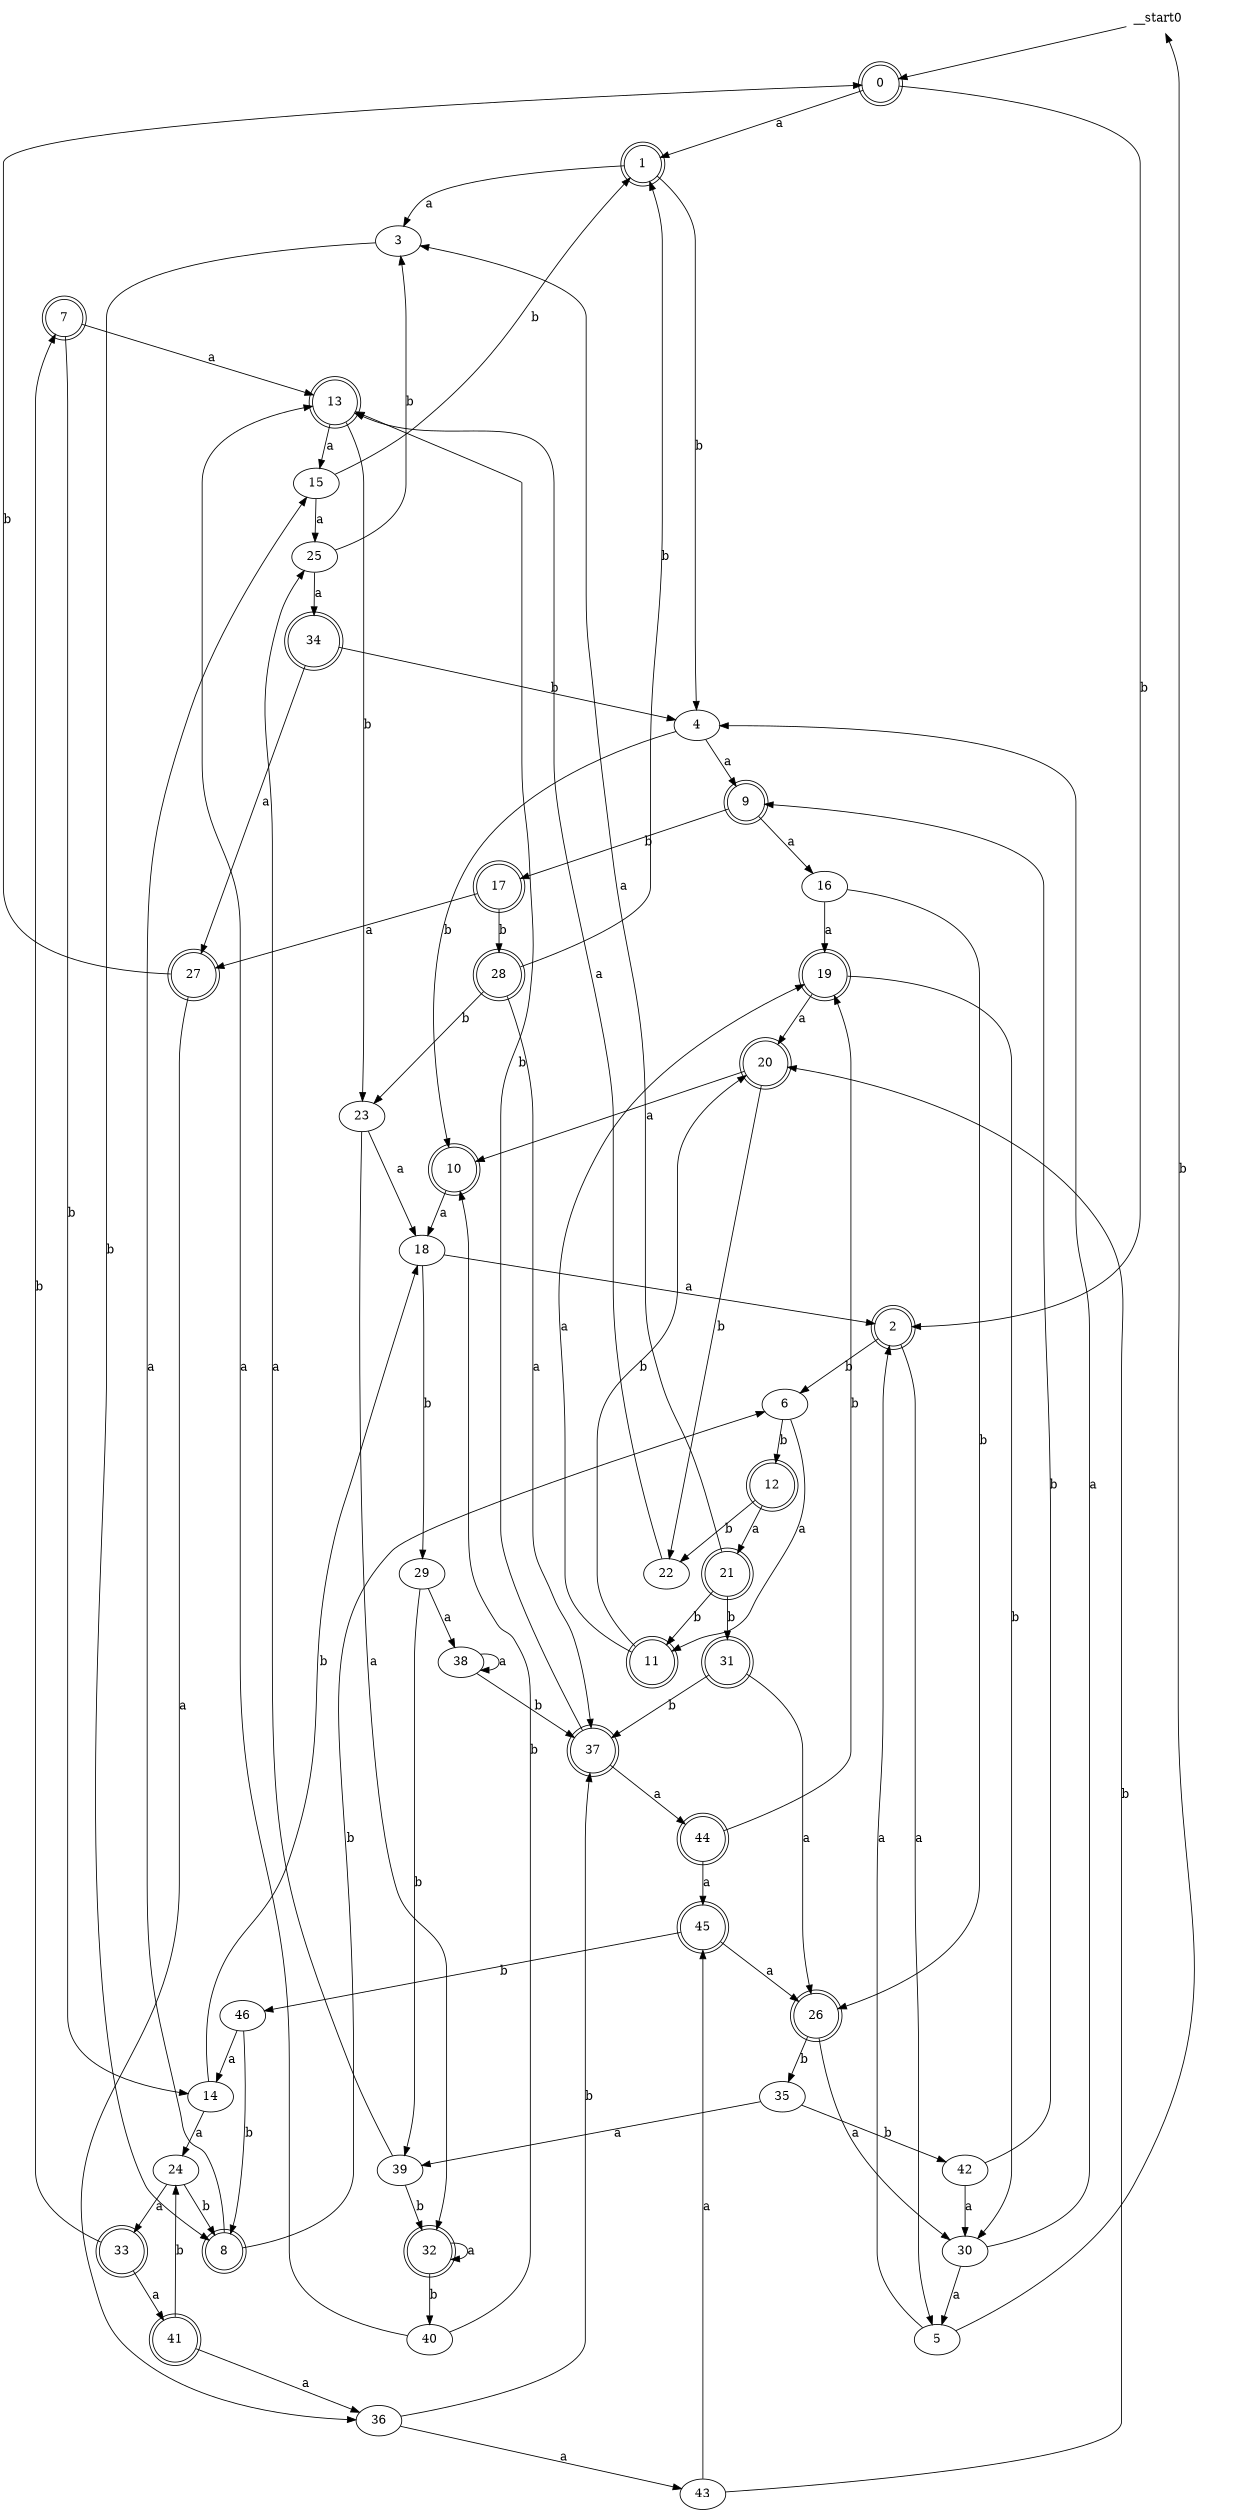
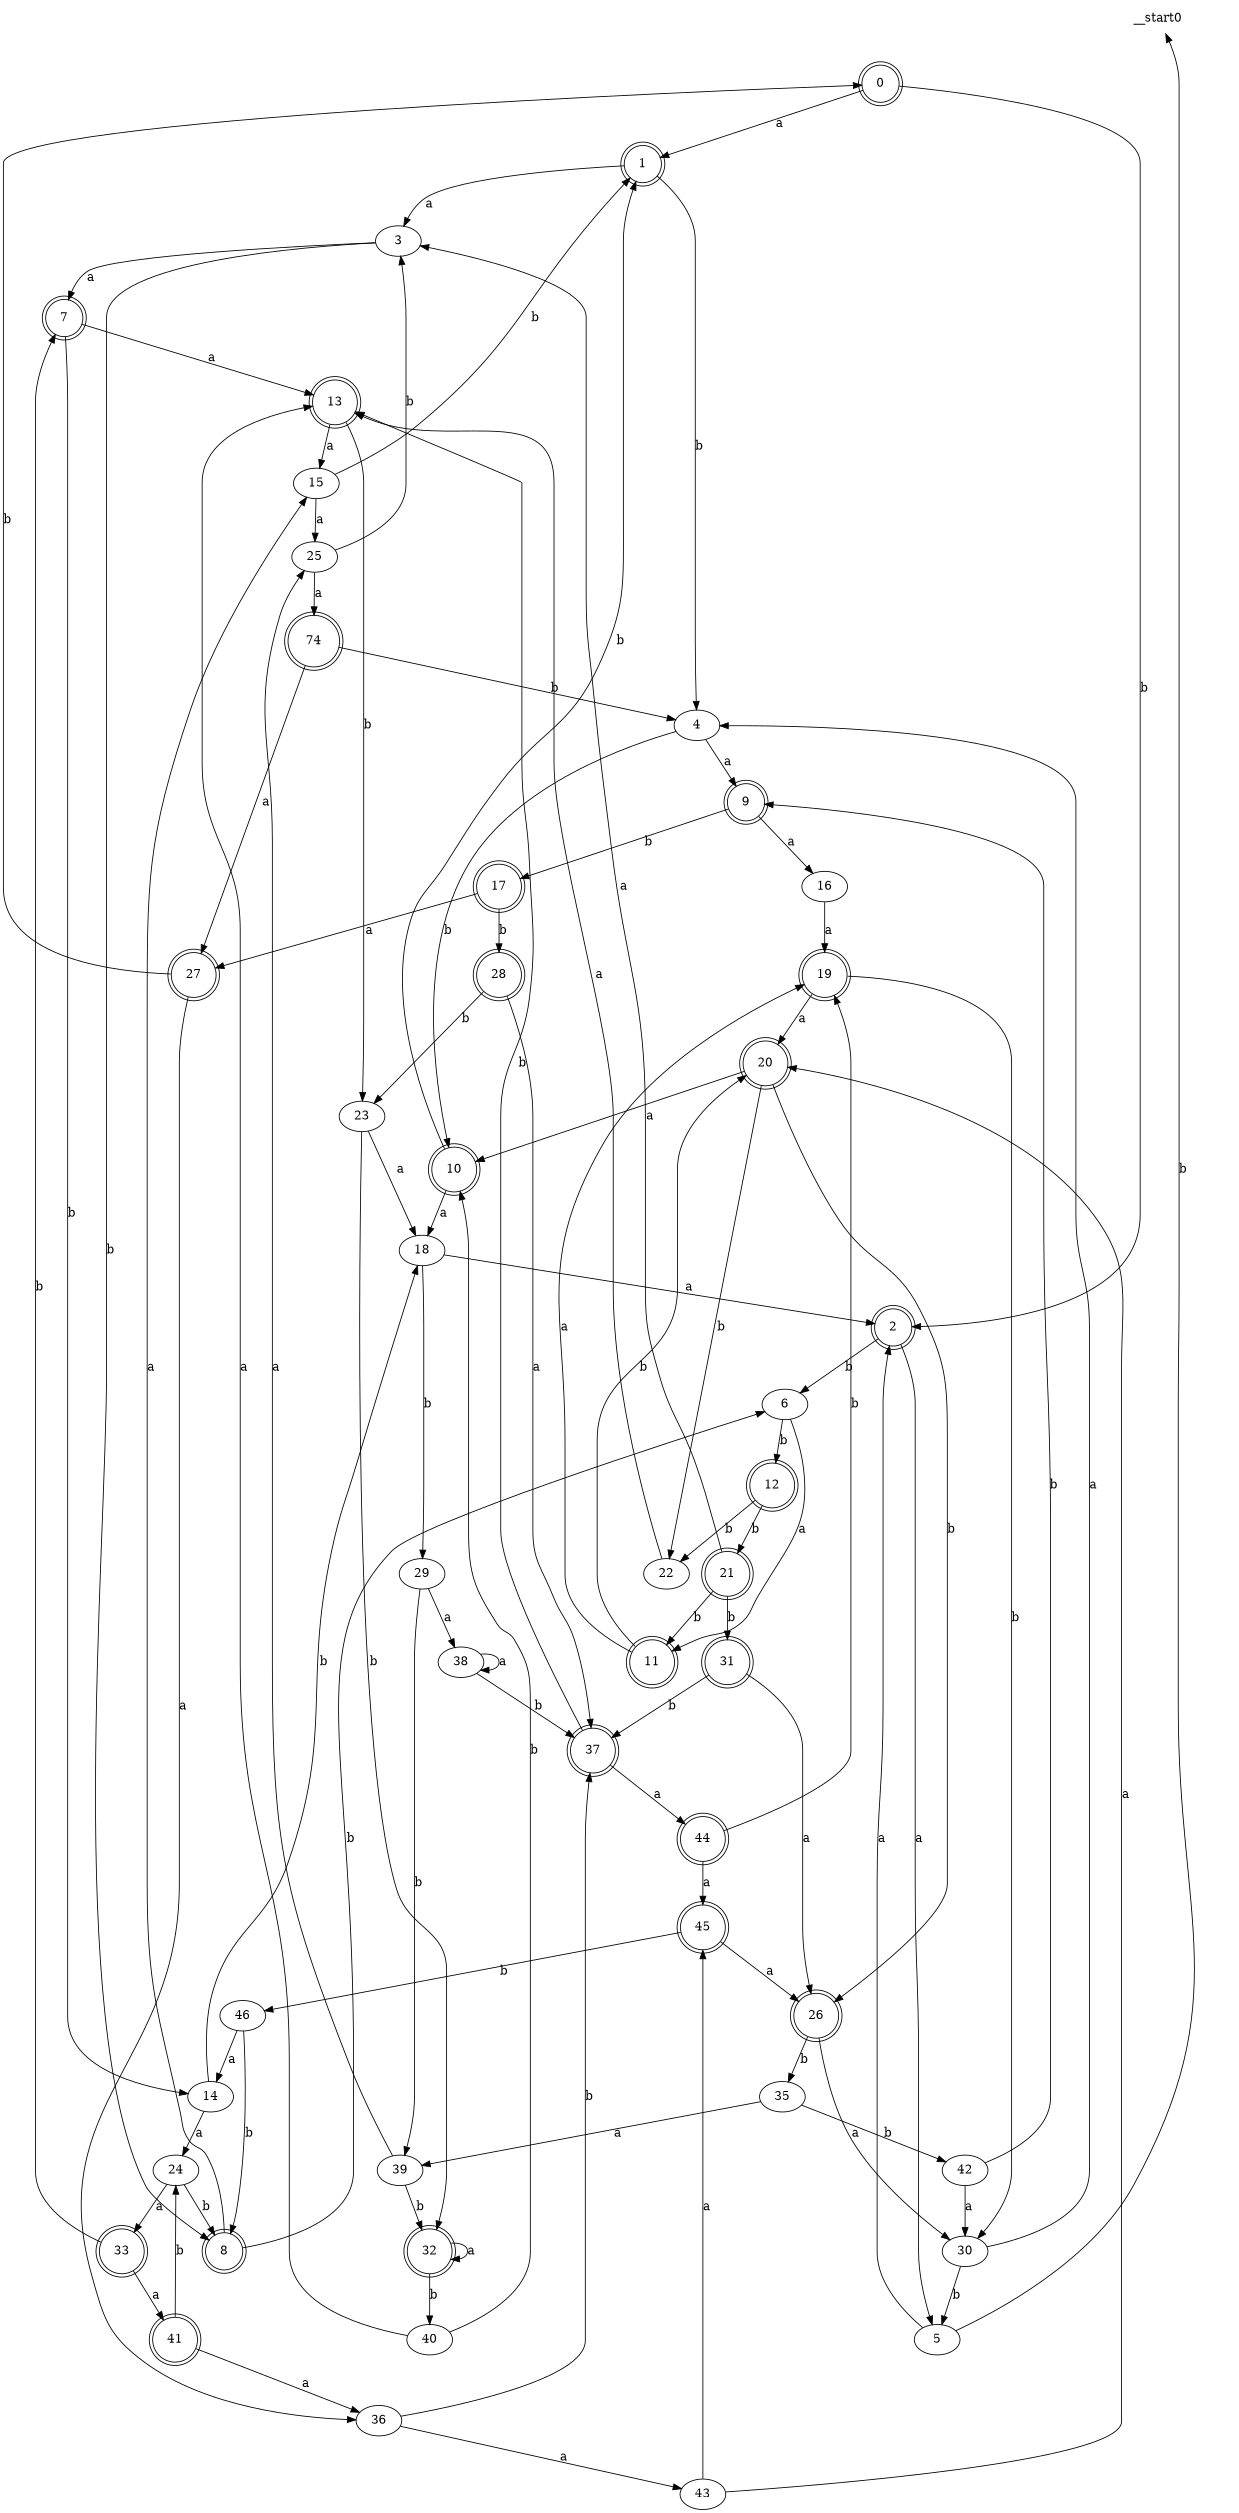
(1017, 52) -> none
none -> (218, 252)
(658, 616) -> (564, 717)
(314, 641) -> (314, 641)
(979, 1440) -> (947, 1537)
(756, 1530) -> (756, 1530)
(374, 1662) -> (374, 1662)
(1126, 1795) -> (1126, 1795)
(957, 2296) -> (957, 2296)
